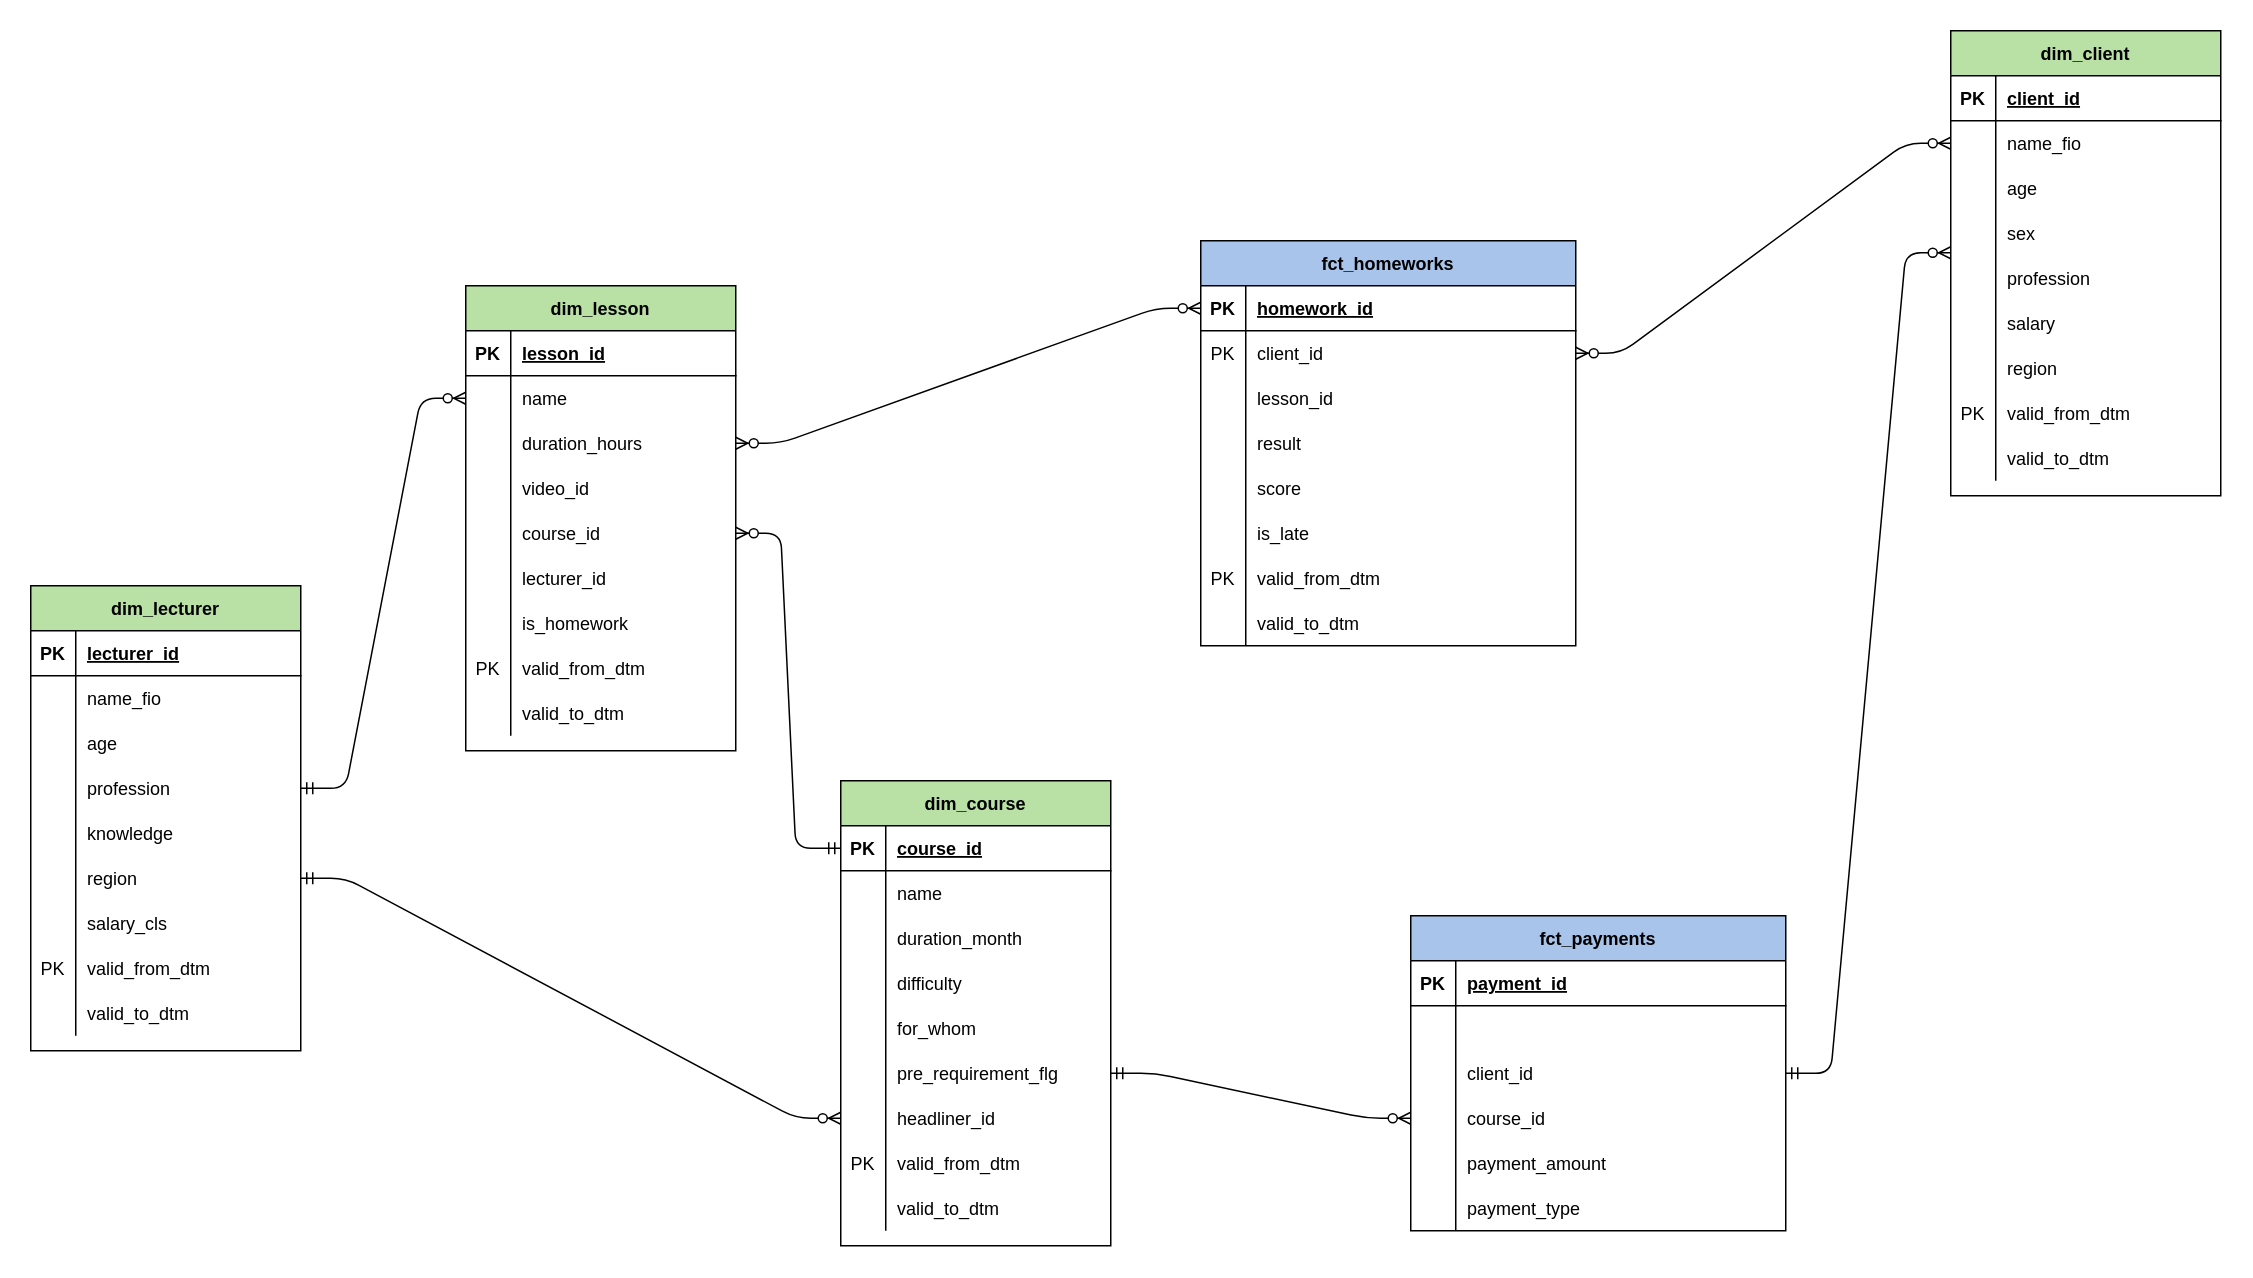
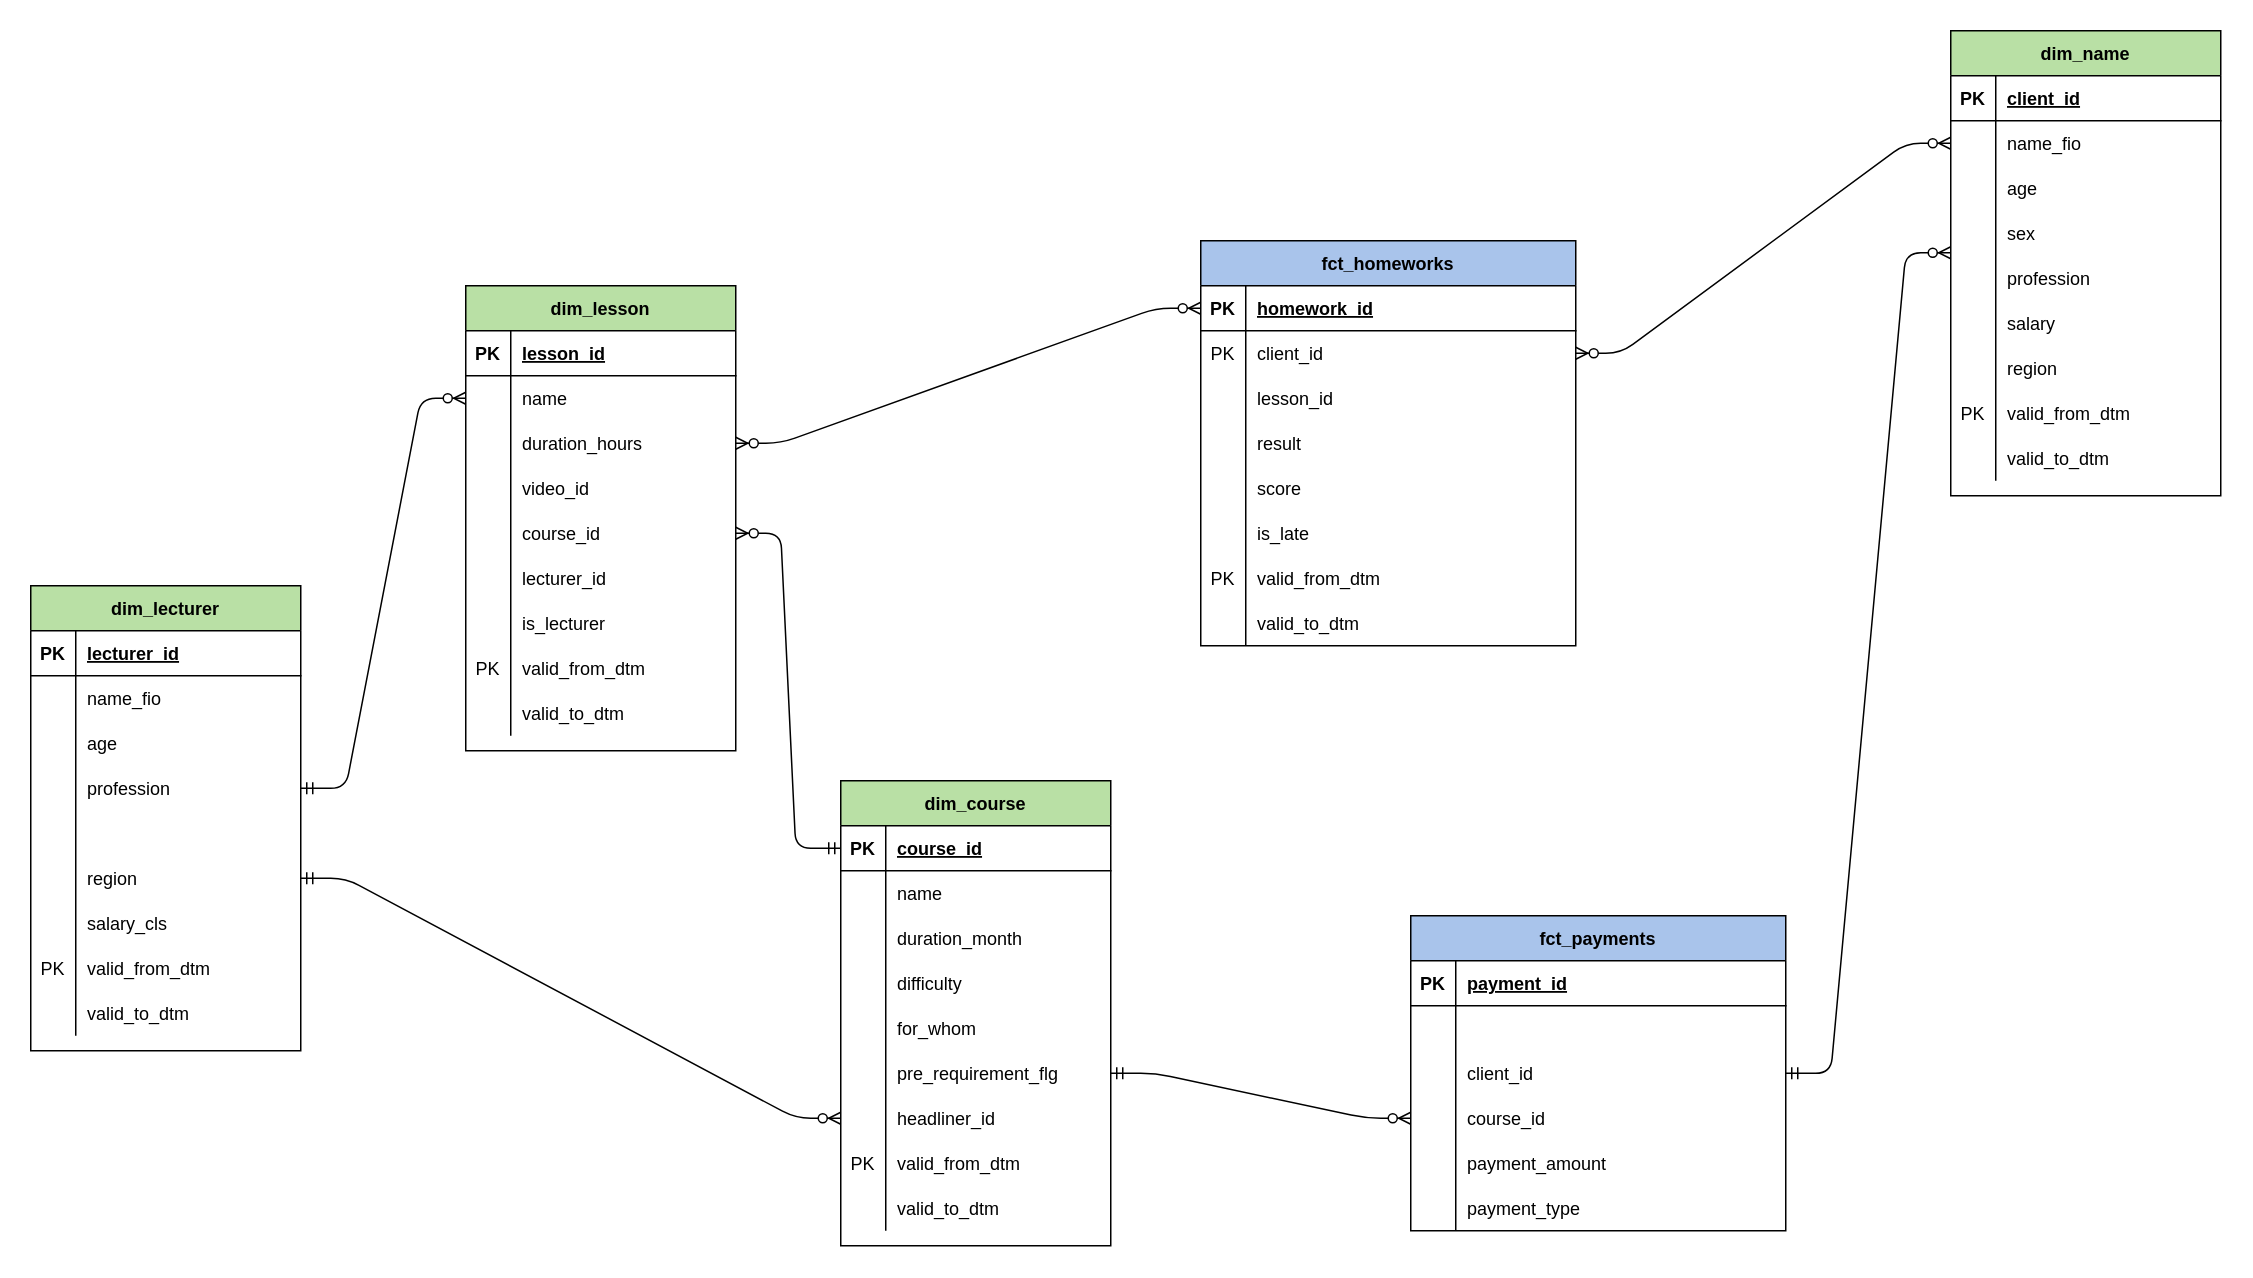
(2085, 54) -> (2085, 54)
(575, 624) -> (573, 624)
(188, 833) -> none
